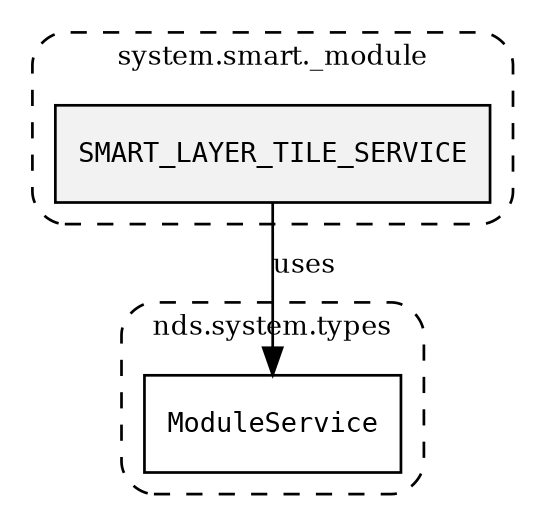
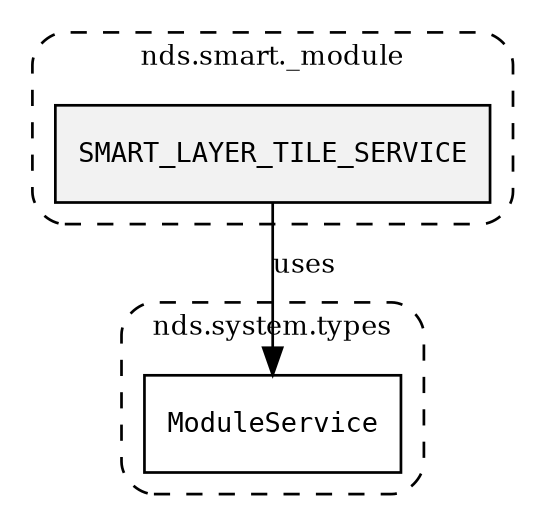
(273, 58) -> (273, 58)
